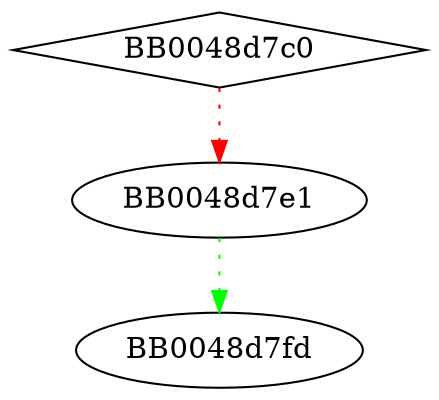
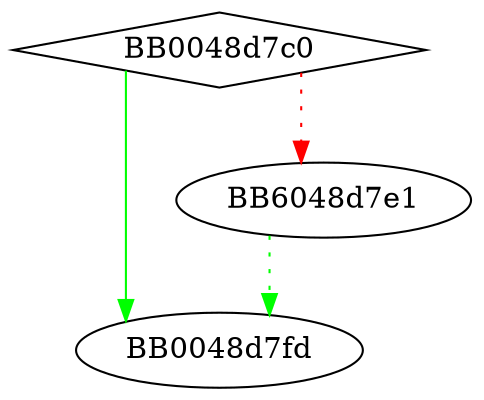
none -> (126, 185)
(219, 200) -> (324, 200)
